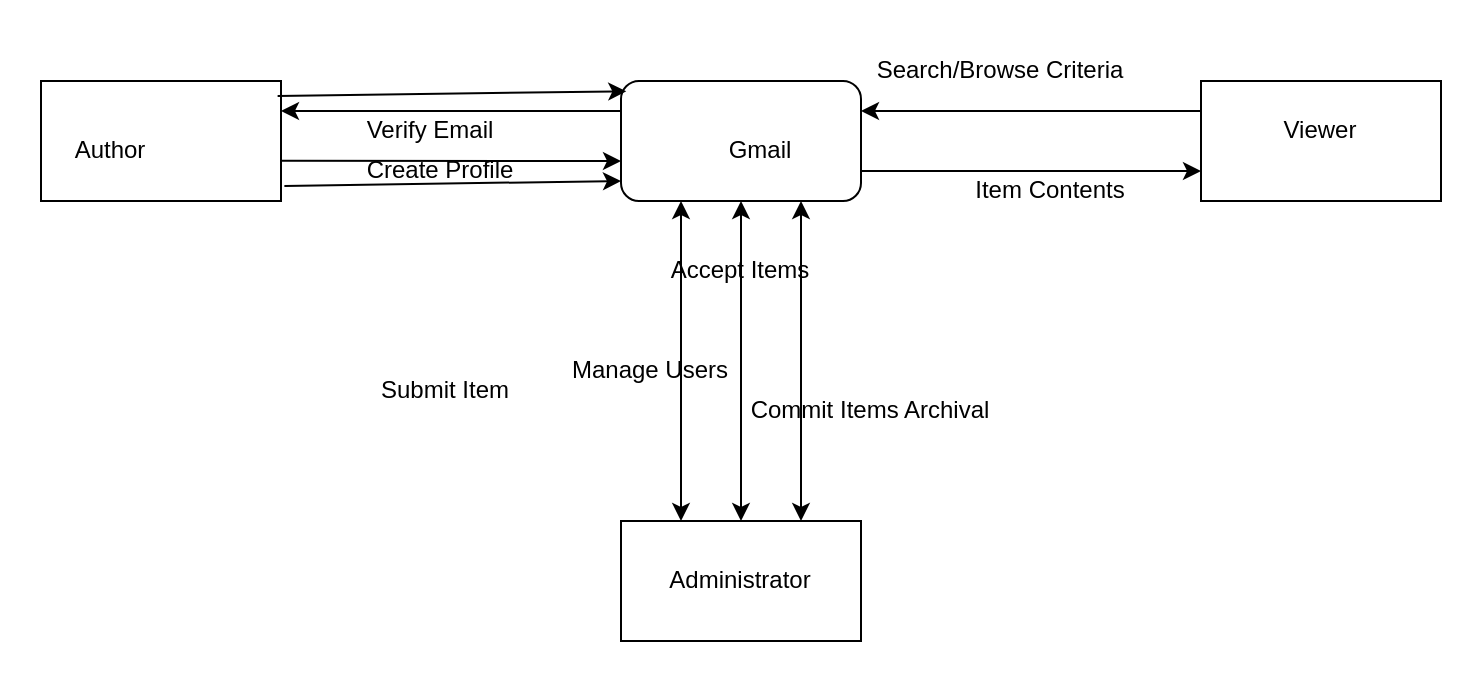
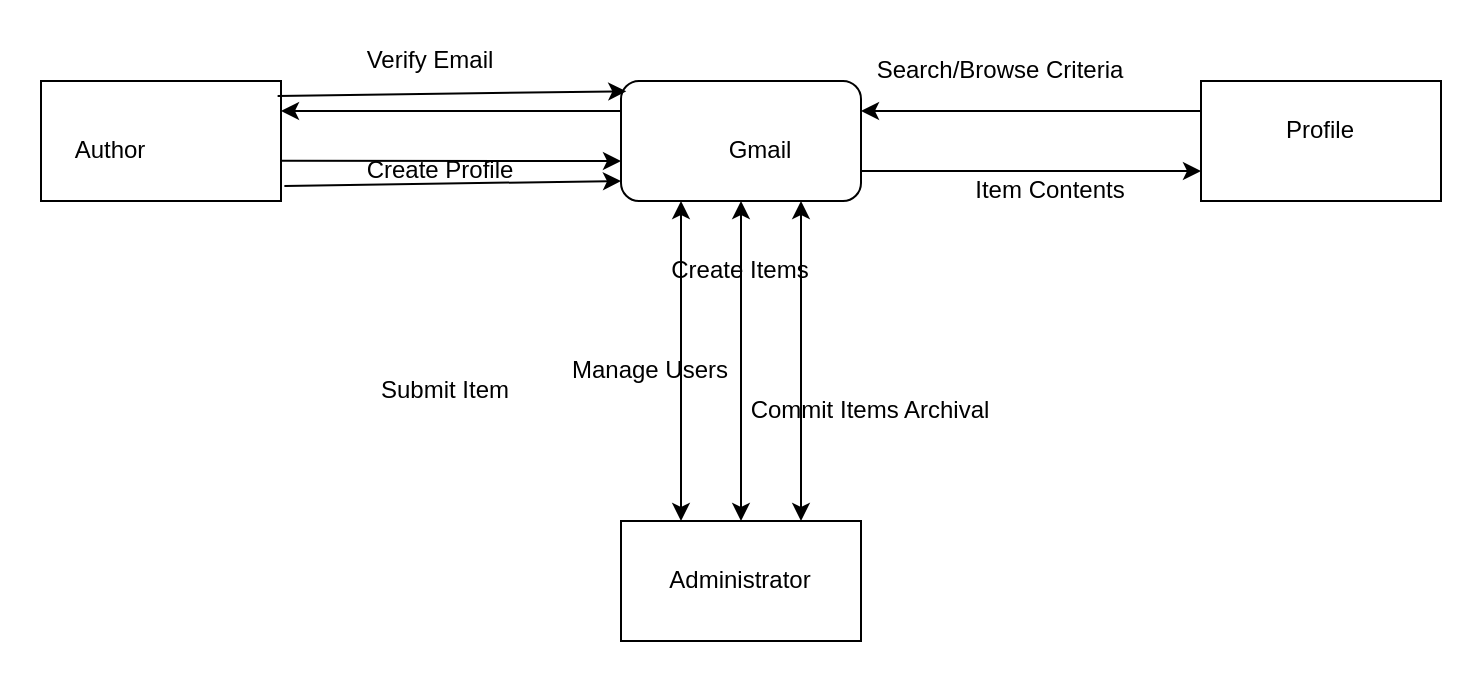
(431, 131) -> (431, 61)
(1321, 131) -> (1321, 131)
(741, 271) -> (741, 271)
